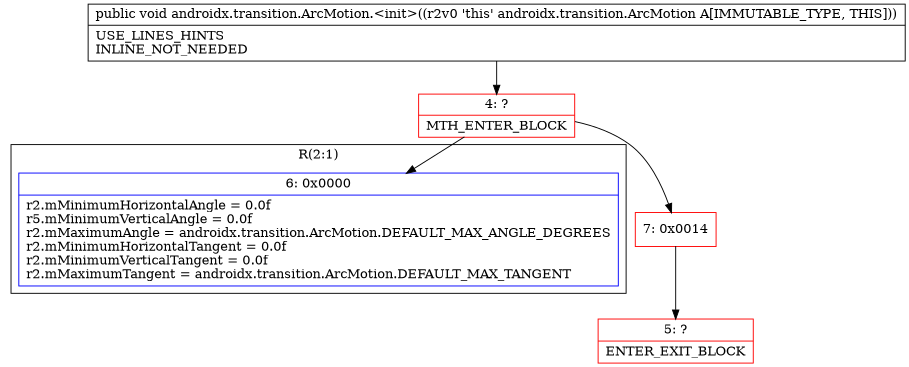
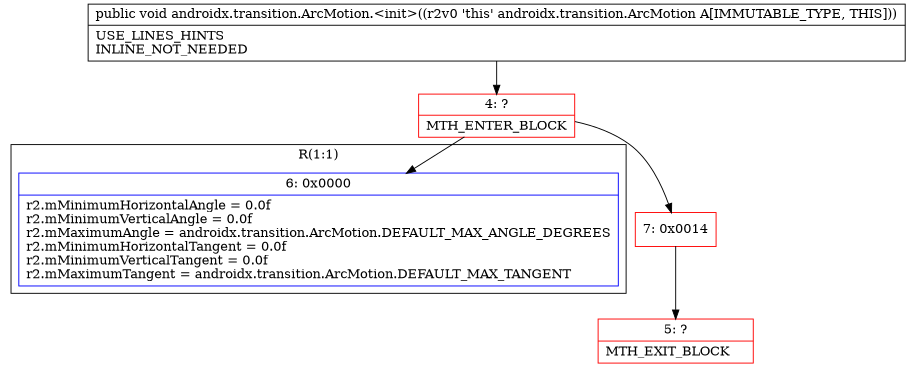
(319, 155) -> (319, 155)
(140, 219) -> (140, 219)
(676, 352) -> (668, 352)
